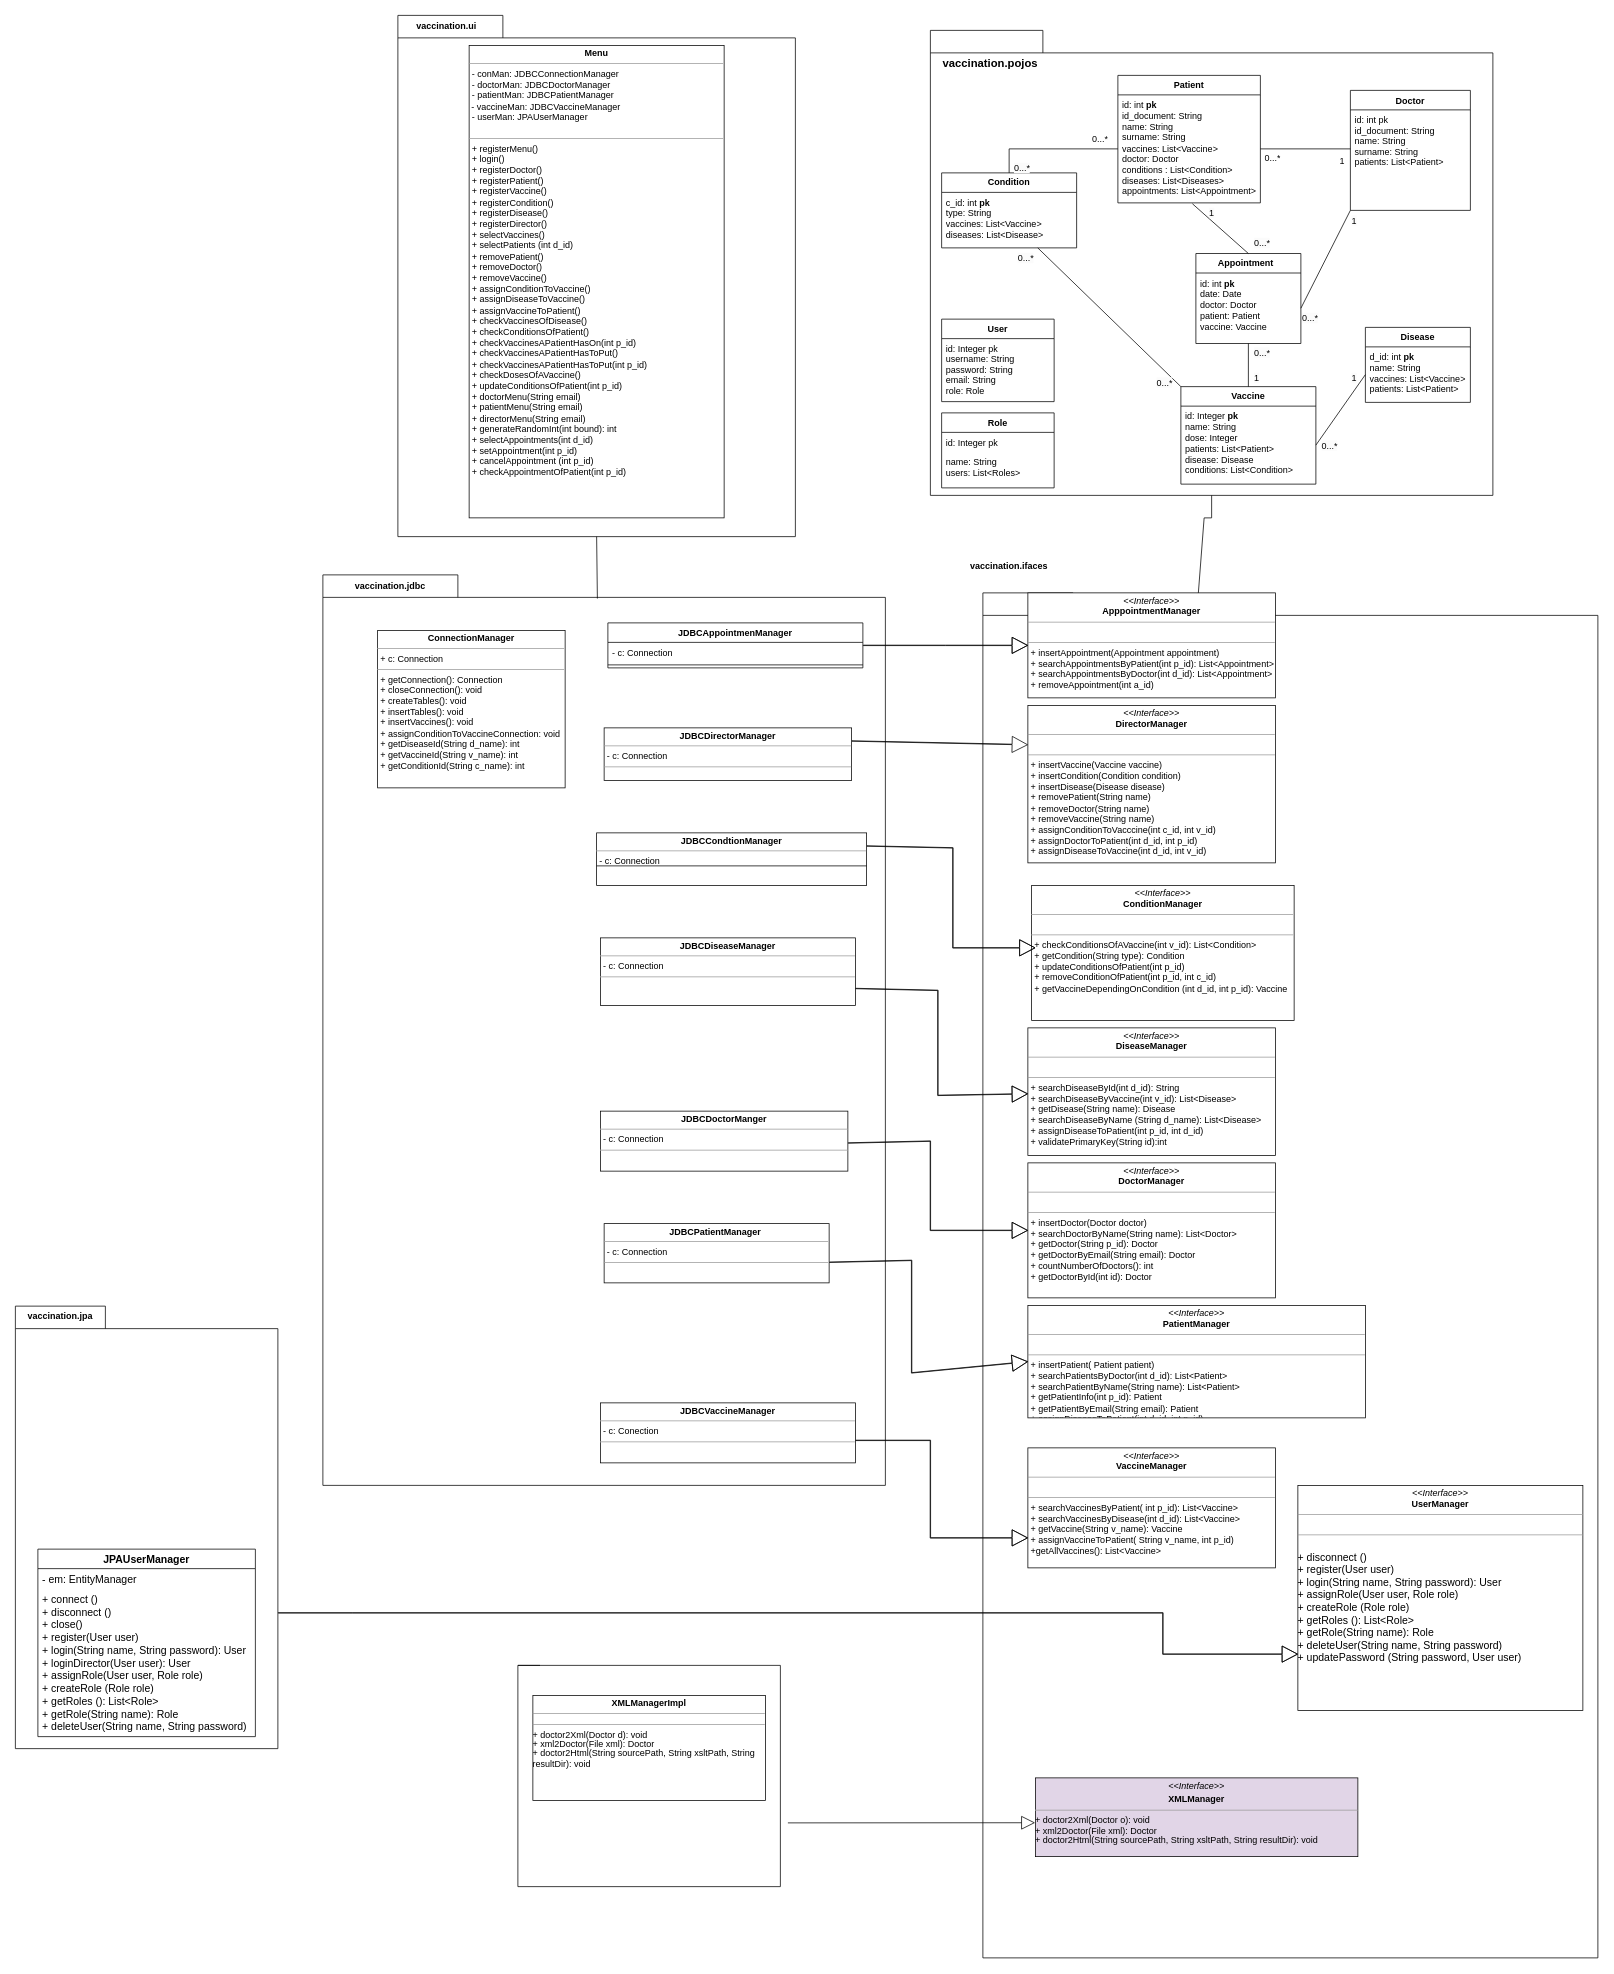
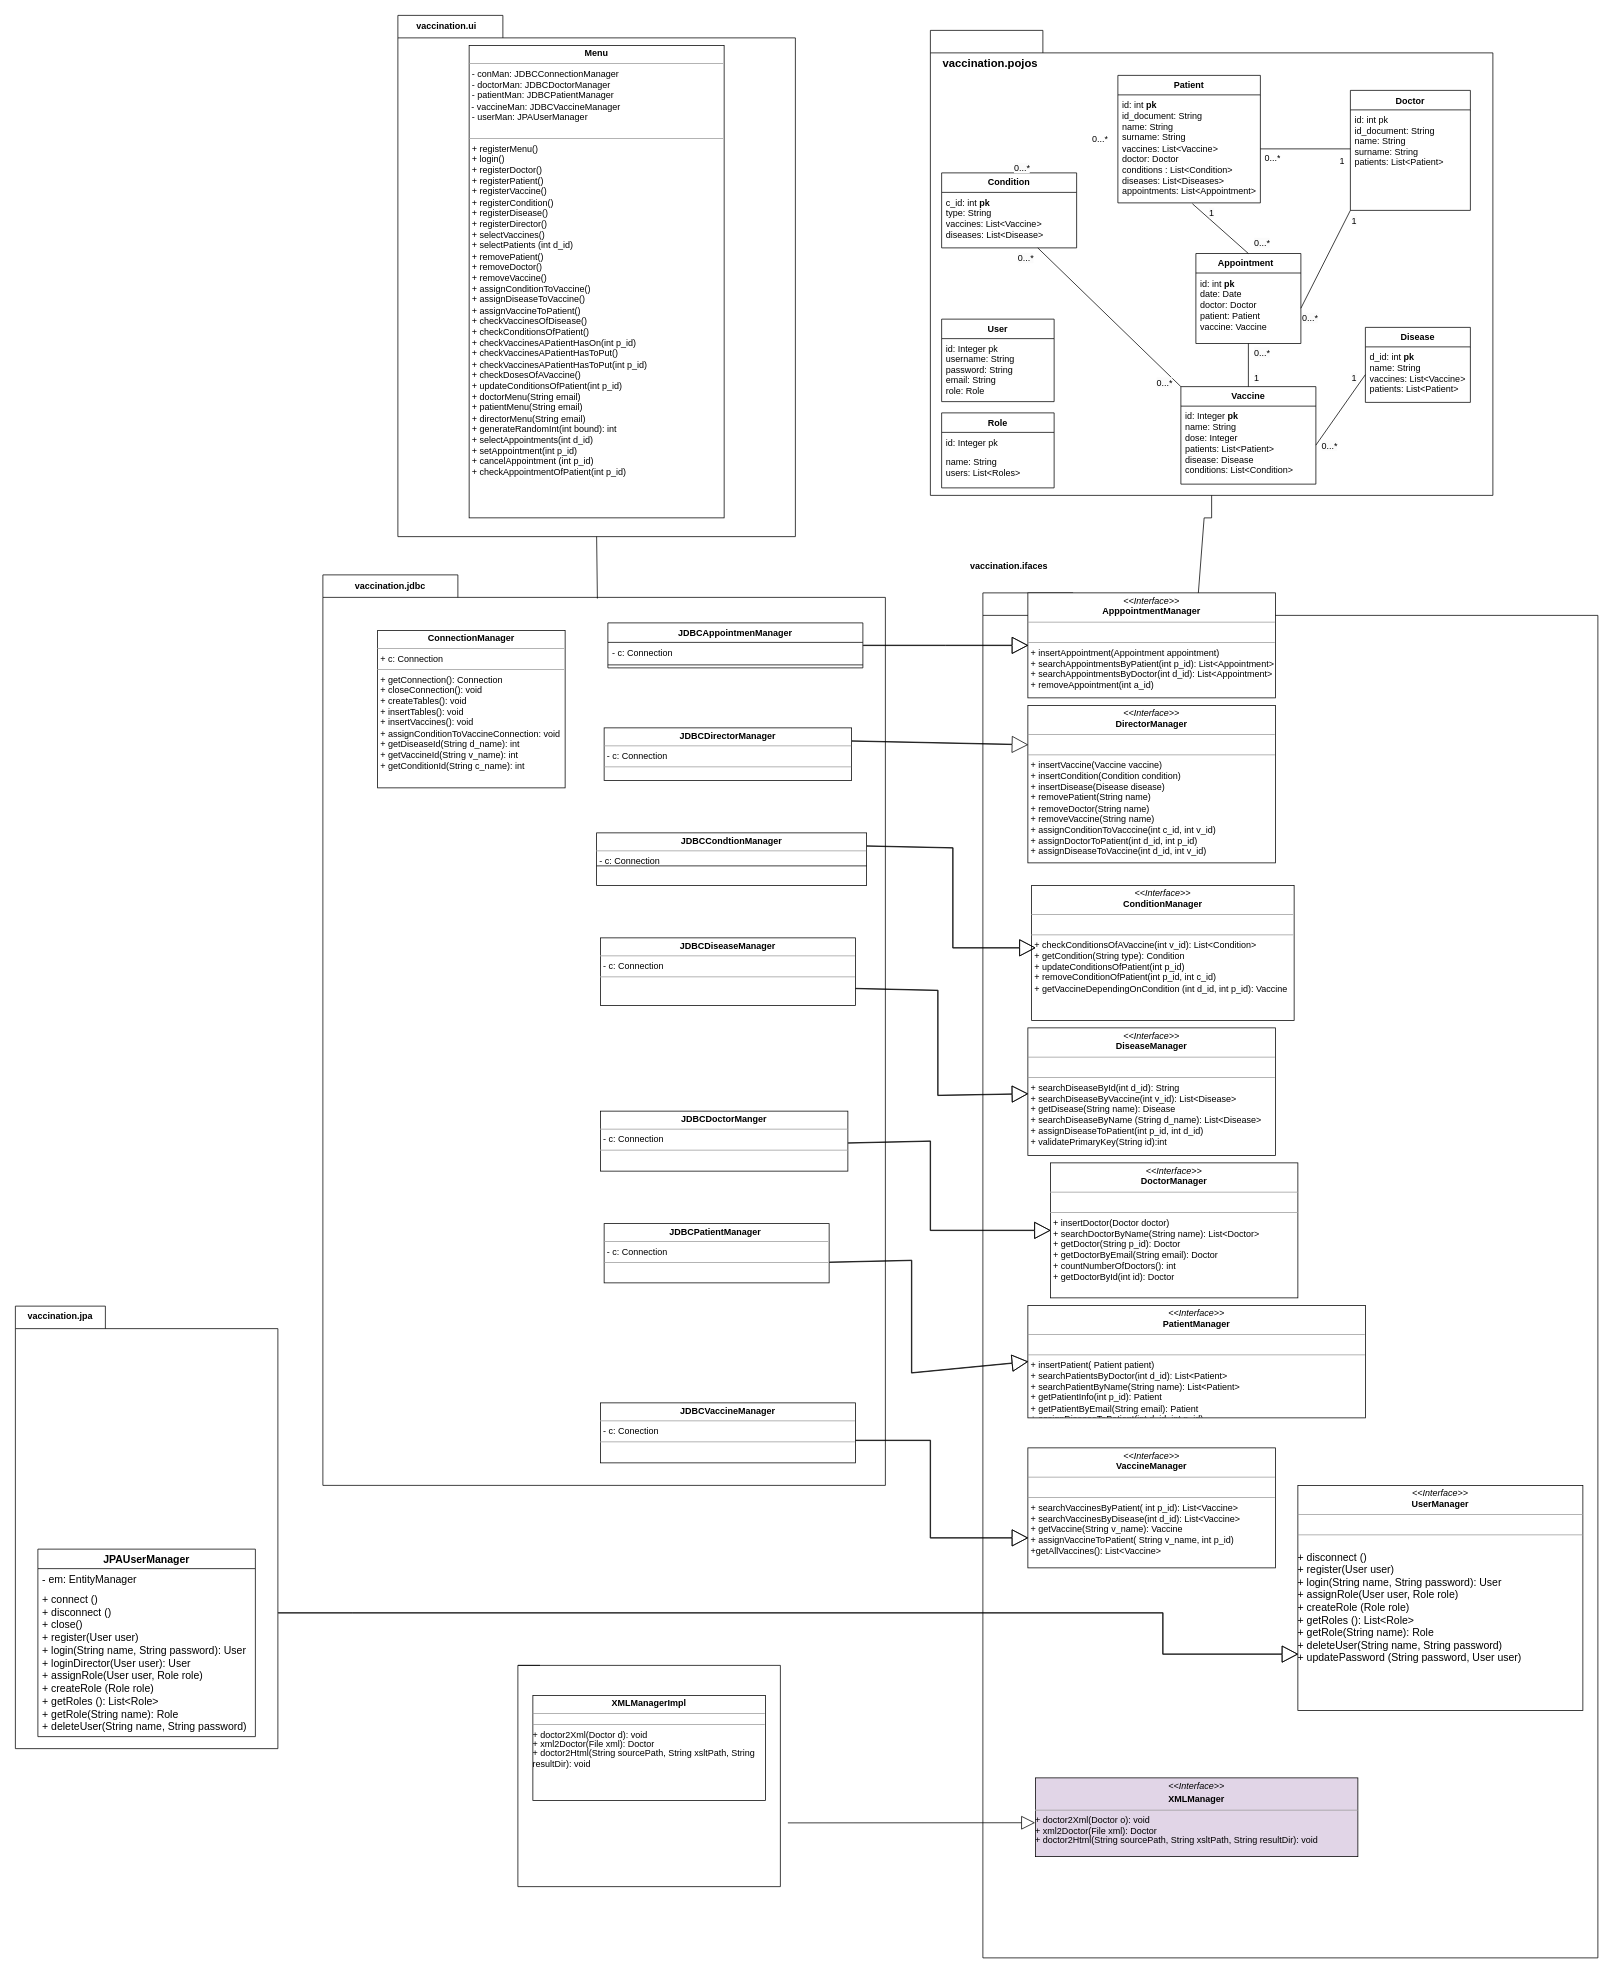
(1052, 149) -> none
(1152, 1230) -> (1174, 1230)
